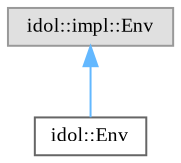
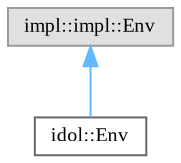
(91, 27) -> (91, 27)
